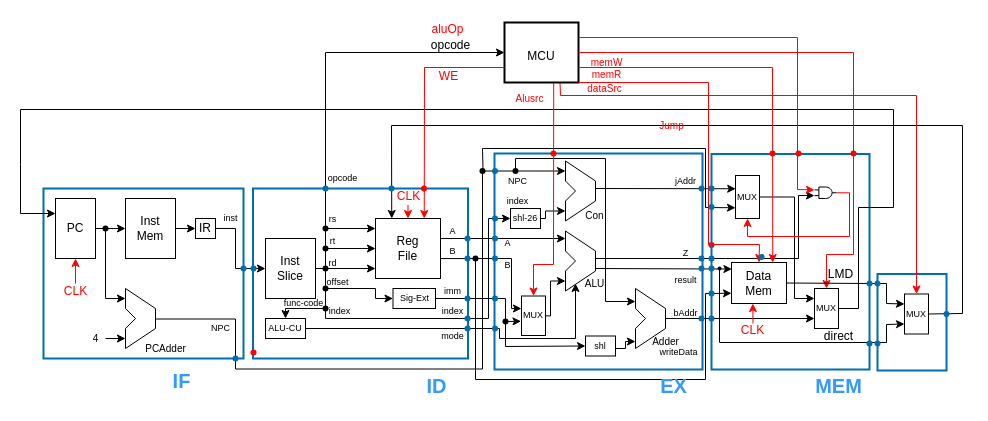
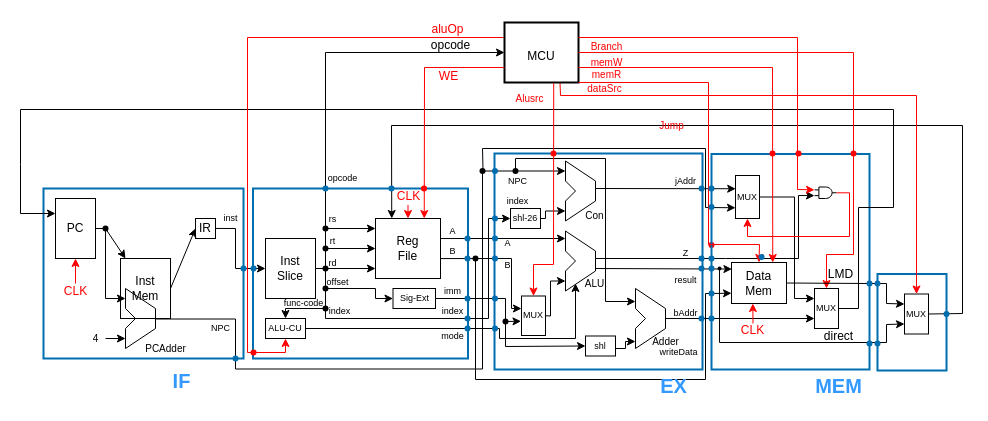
none -> (607, 47)
none -> (248, 89)
(151, 229) -> (146, 289)
(437, 385) -> none
